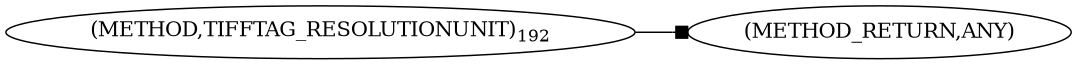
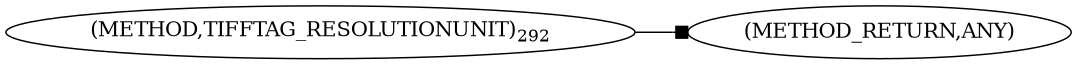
(534, 30) -> (534, 30)
